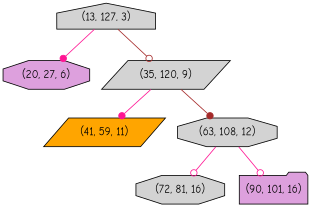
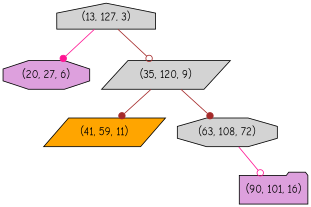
(138, 102) -> (138, 102)
(227, 132) -> (227, 132)
(180, 190) -> none
